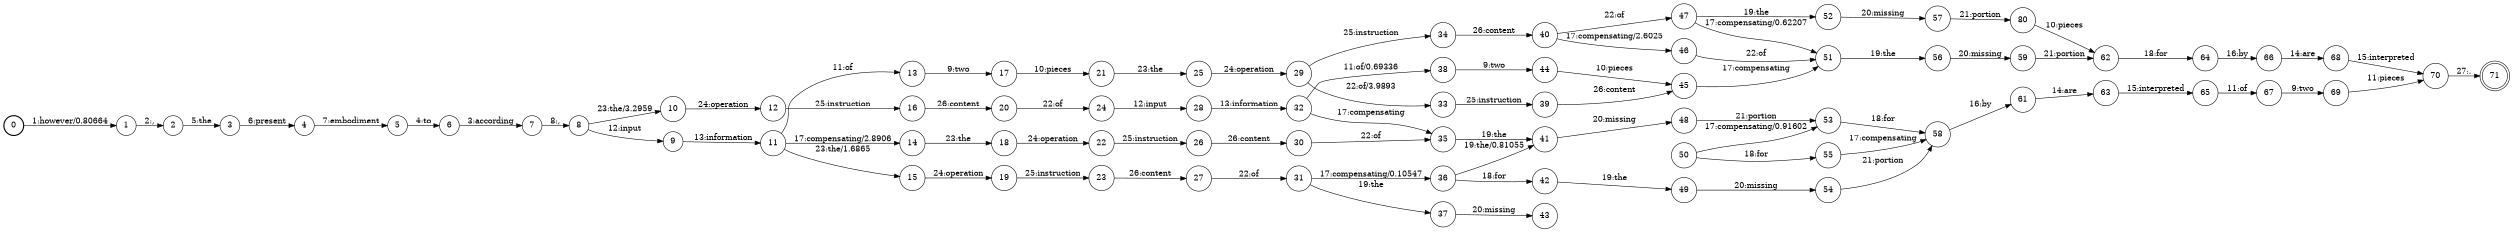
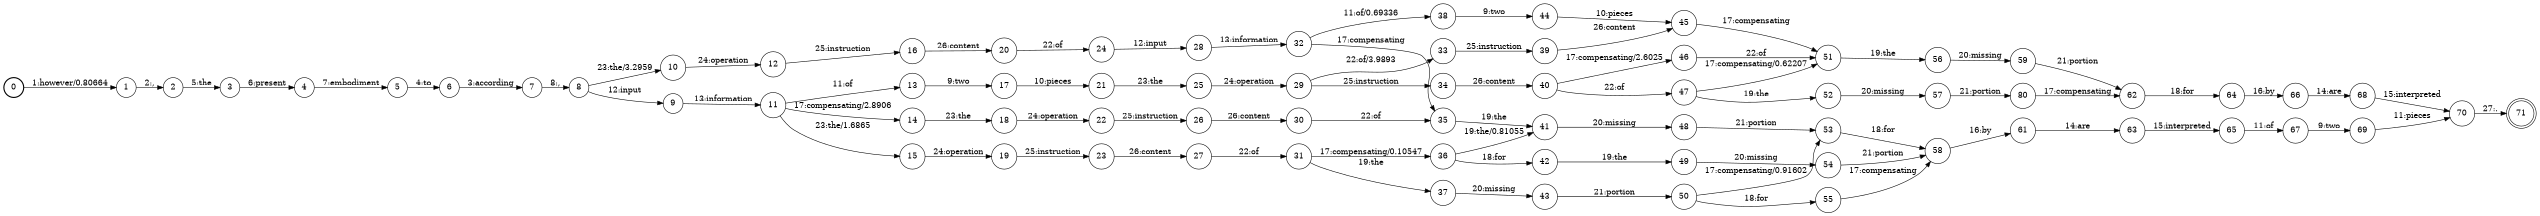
(2064, 26) -> (2078, 92)
none -> (1612, 197)
